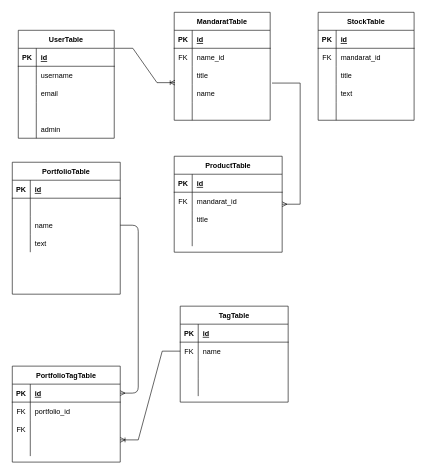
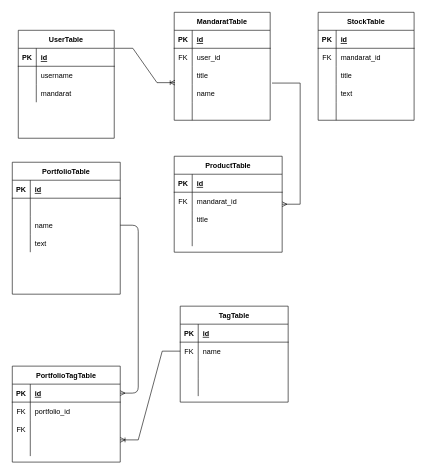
(210, 58) -> (210, 58)
(49, 94) -> (57, 94)
(75, 129) -> none
